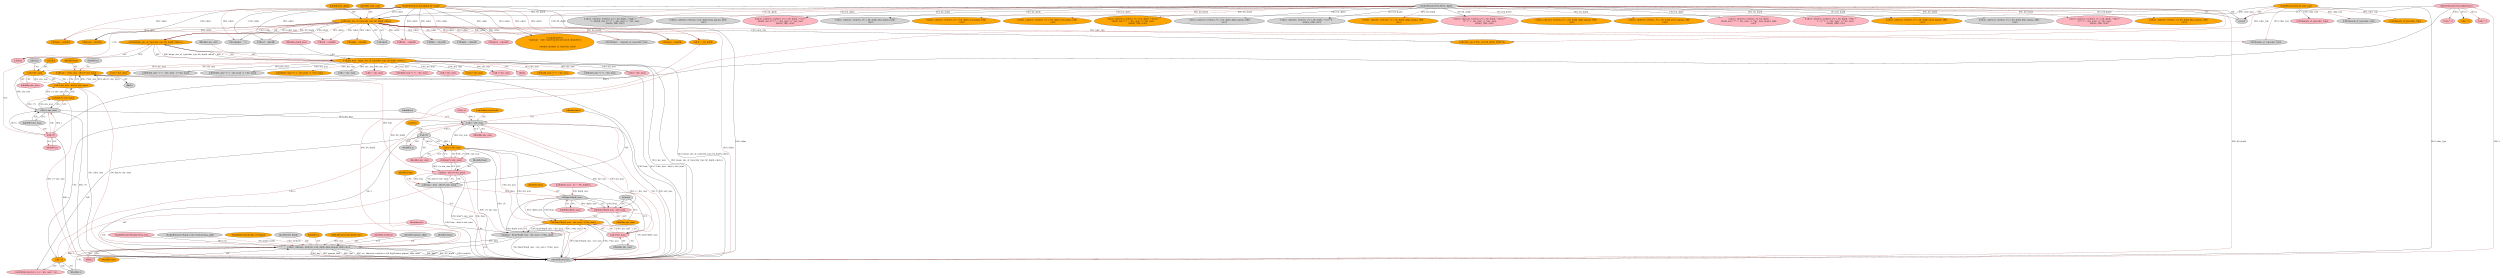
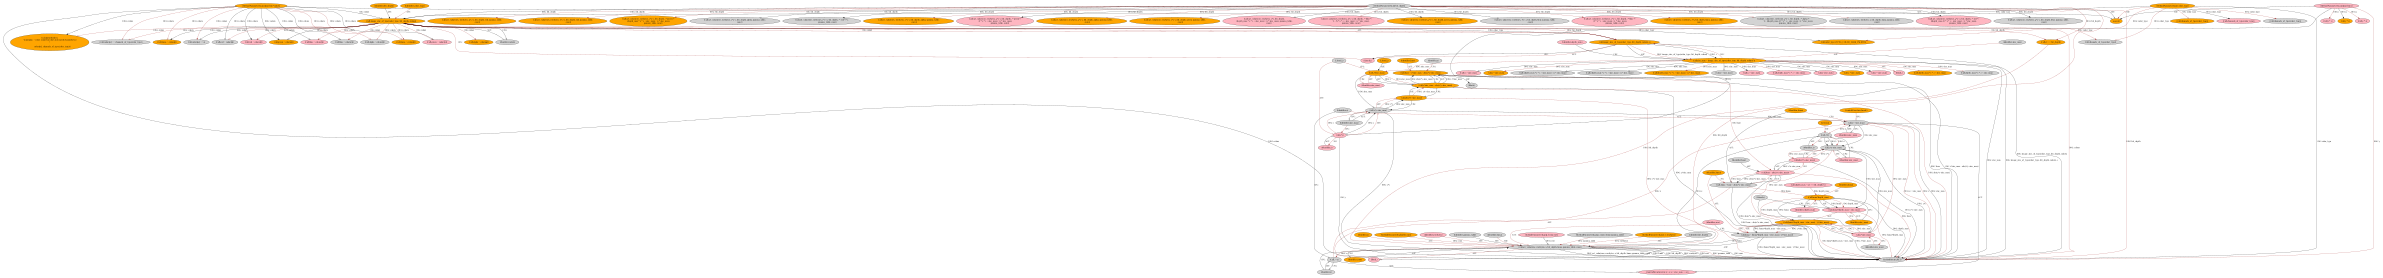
(2242, 21) -> (2116, 21)
(156, 42) -> (1624, 42)
(382, 42) -> (507, 42)
(461, 110) -> none
(452, 148) -> (1833, 148)
(572, 198) -> (1818, 198)
(59, 260) -> (1334, 260)
